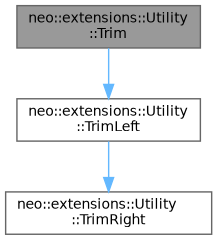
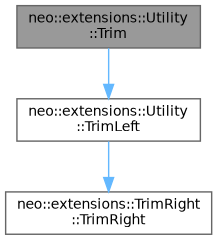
(109, 213) -> (109, 213)
